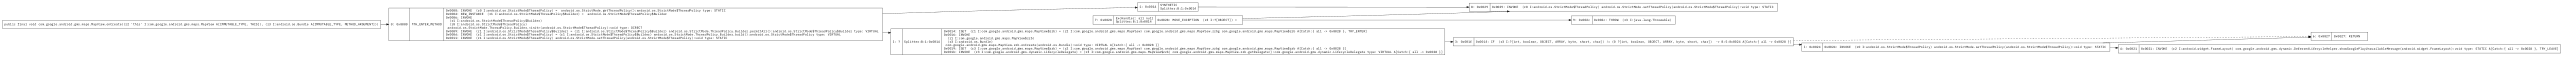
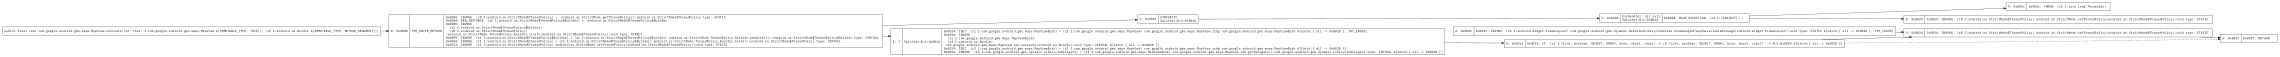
(1332, 7) -> (1398, 19)
(2113, 48) -> (1899, 32)
